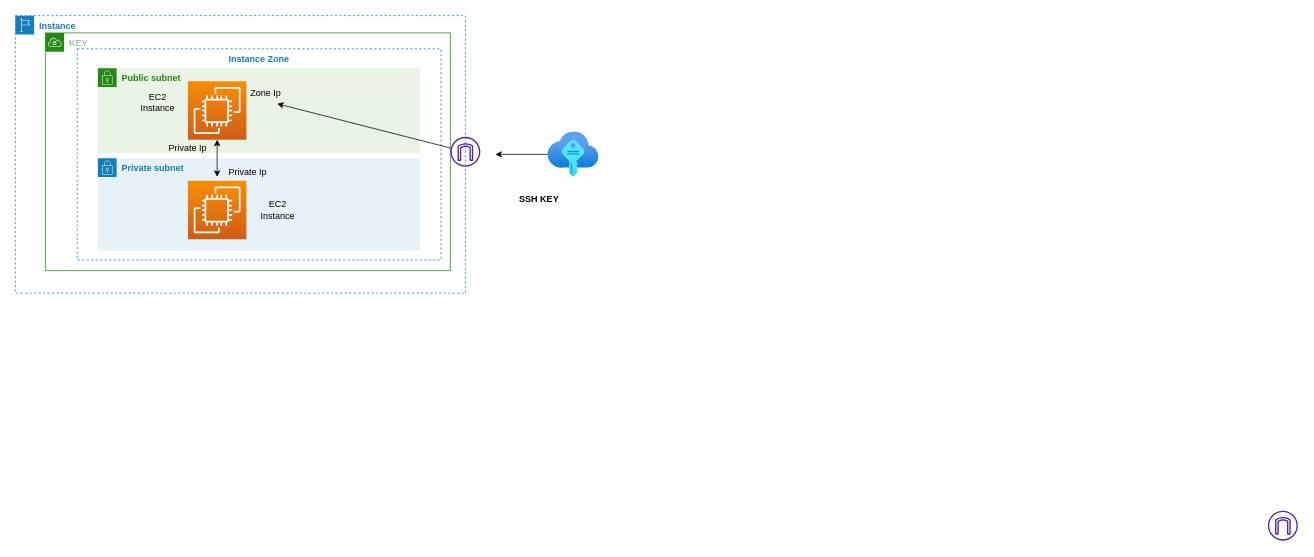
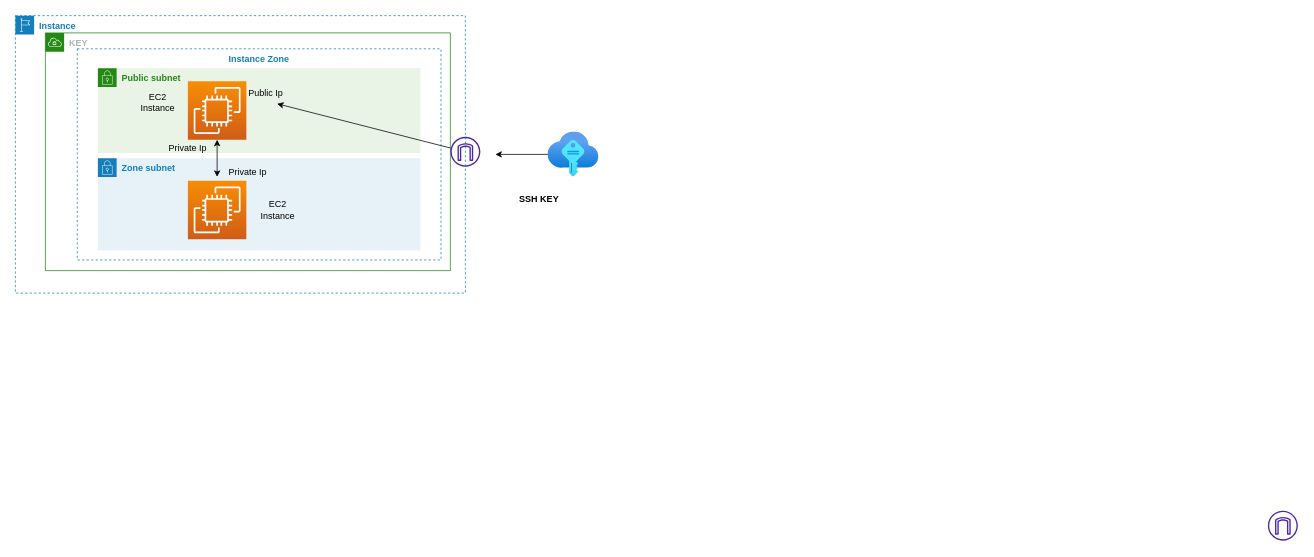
(266, 93) -> (266, 93)
(155, 169) -> (148, 169)
